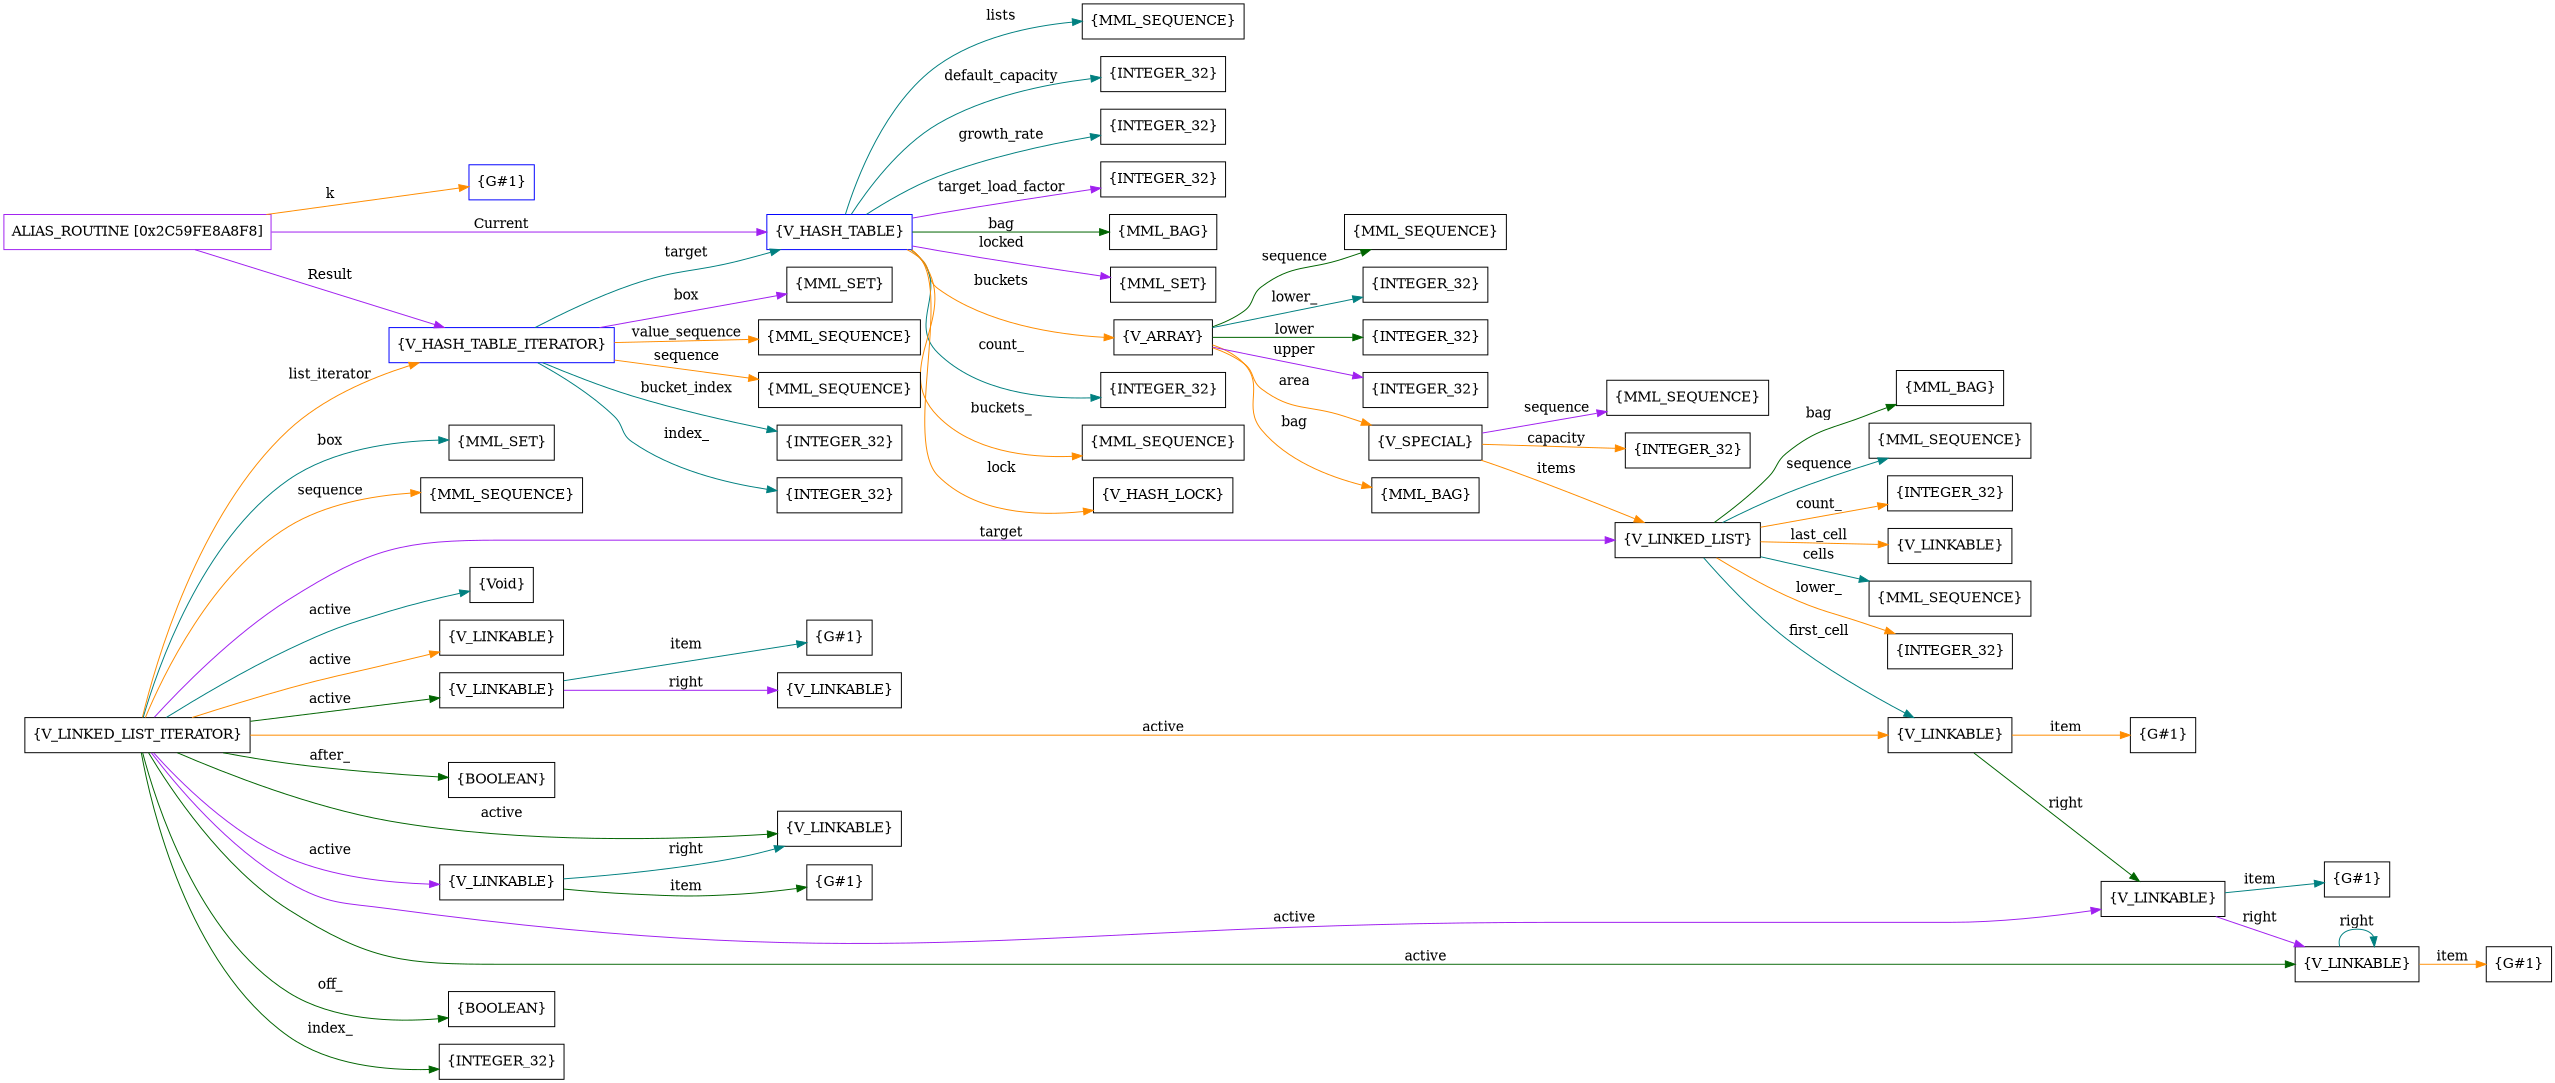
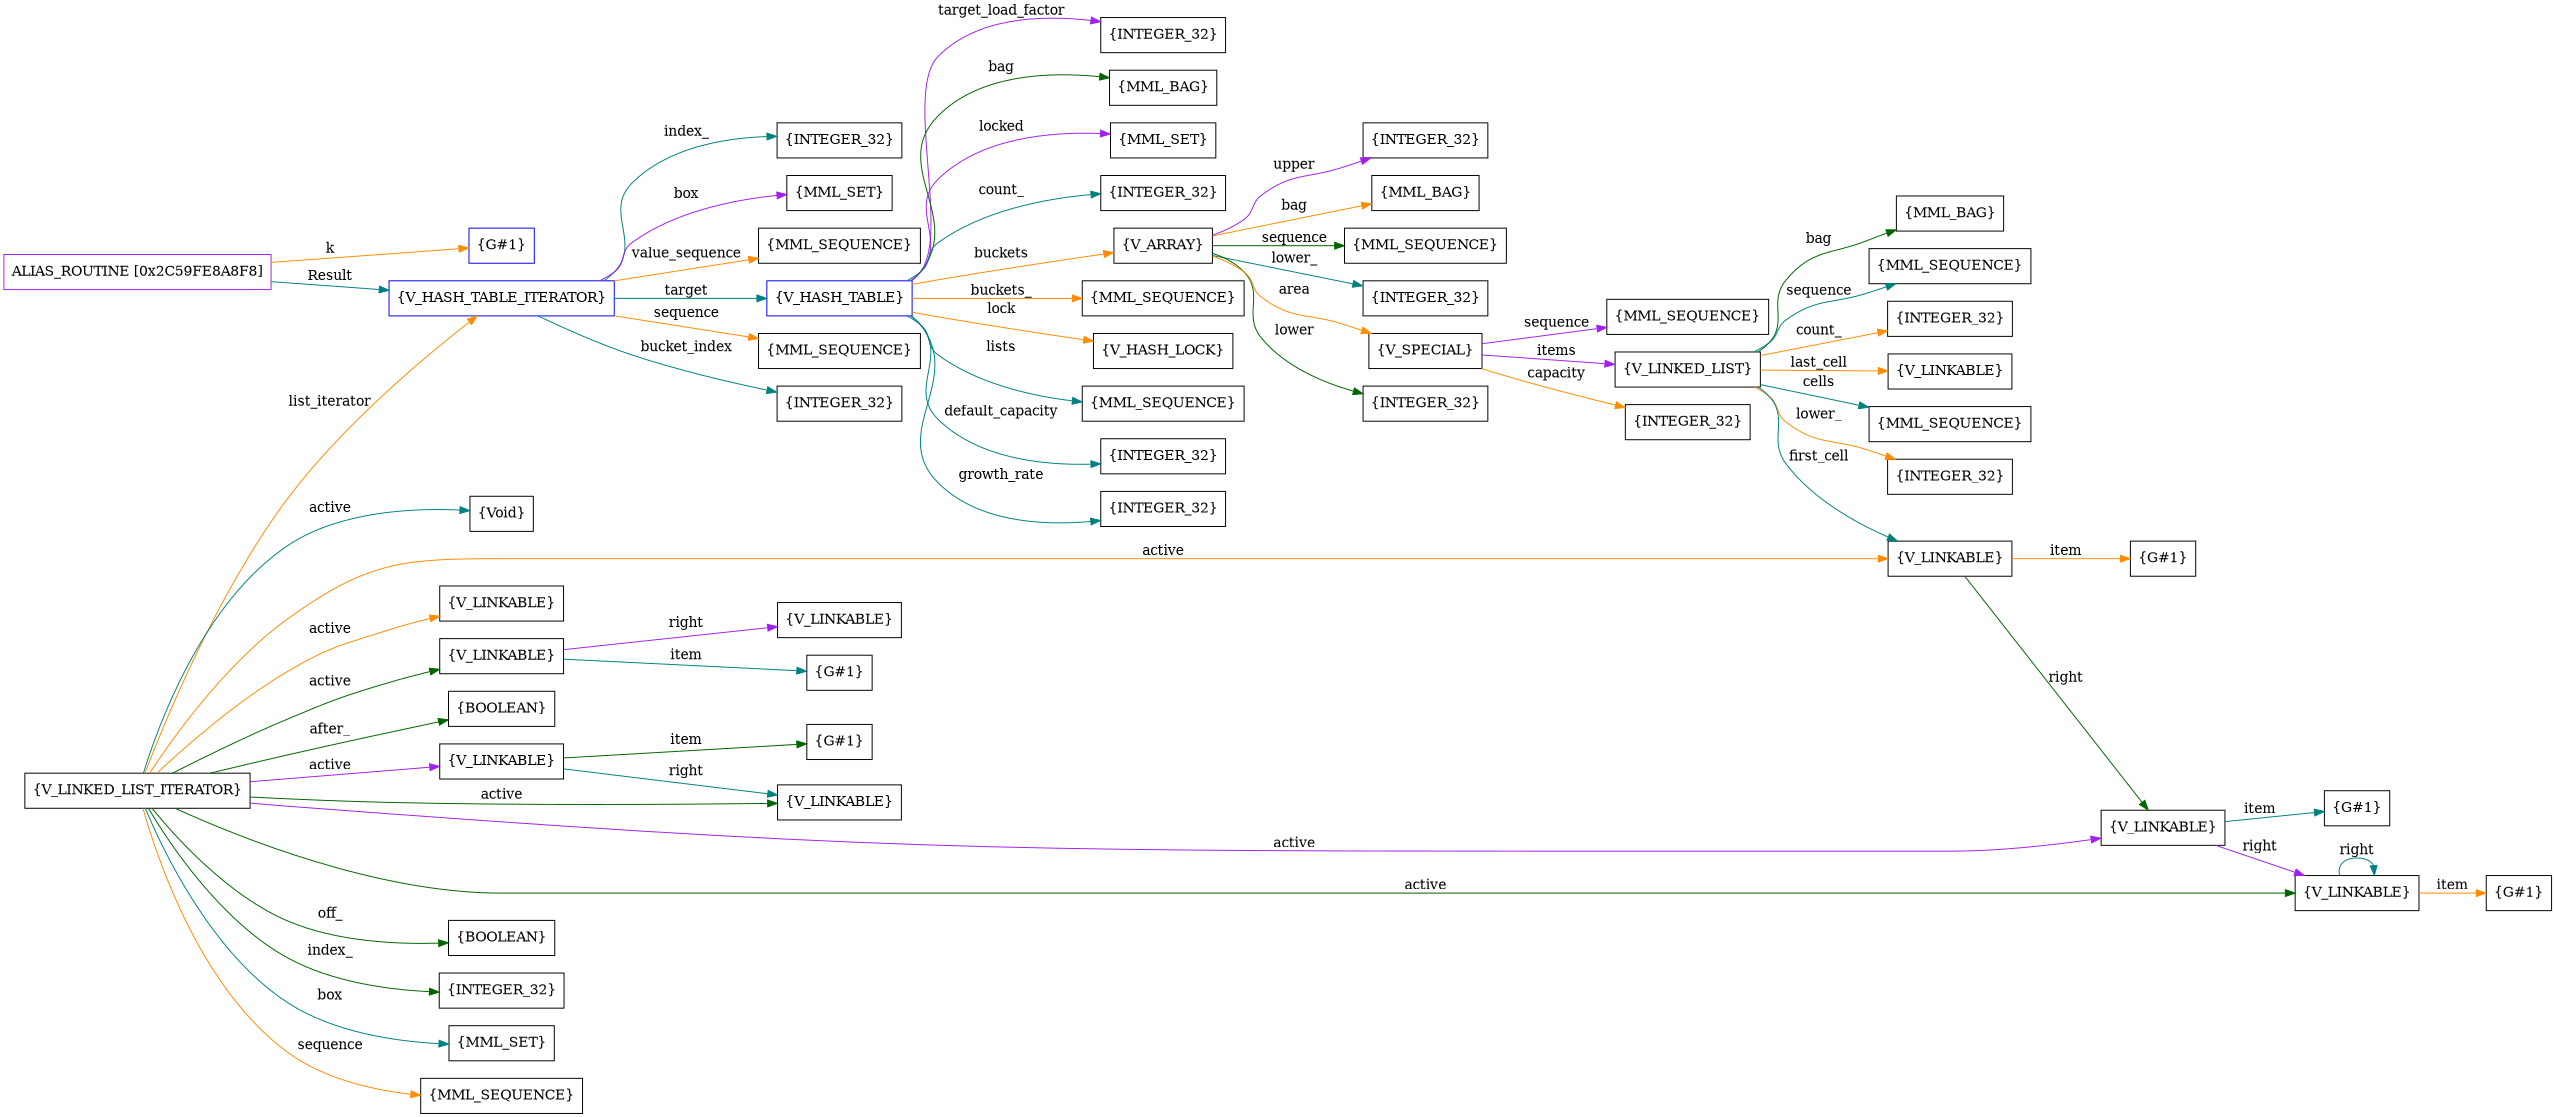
(514, 232) -> none
(315, 287) -> (325, 286)
(1558, 488) -> (1543, 359)
(851, 540) -> none
